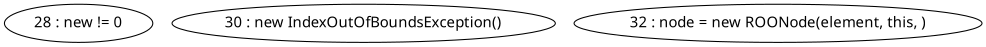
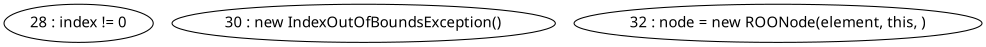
(79, 23) -> (79, 23)
